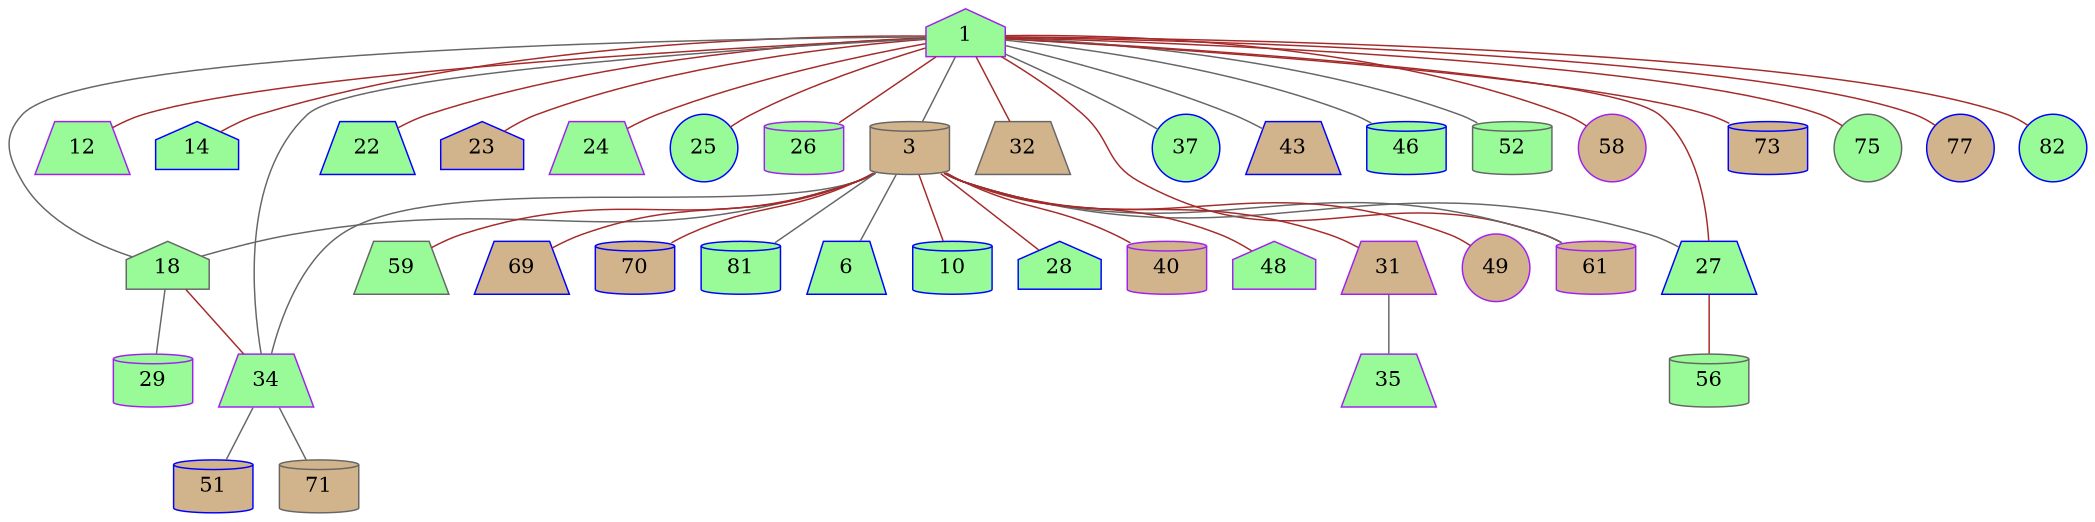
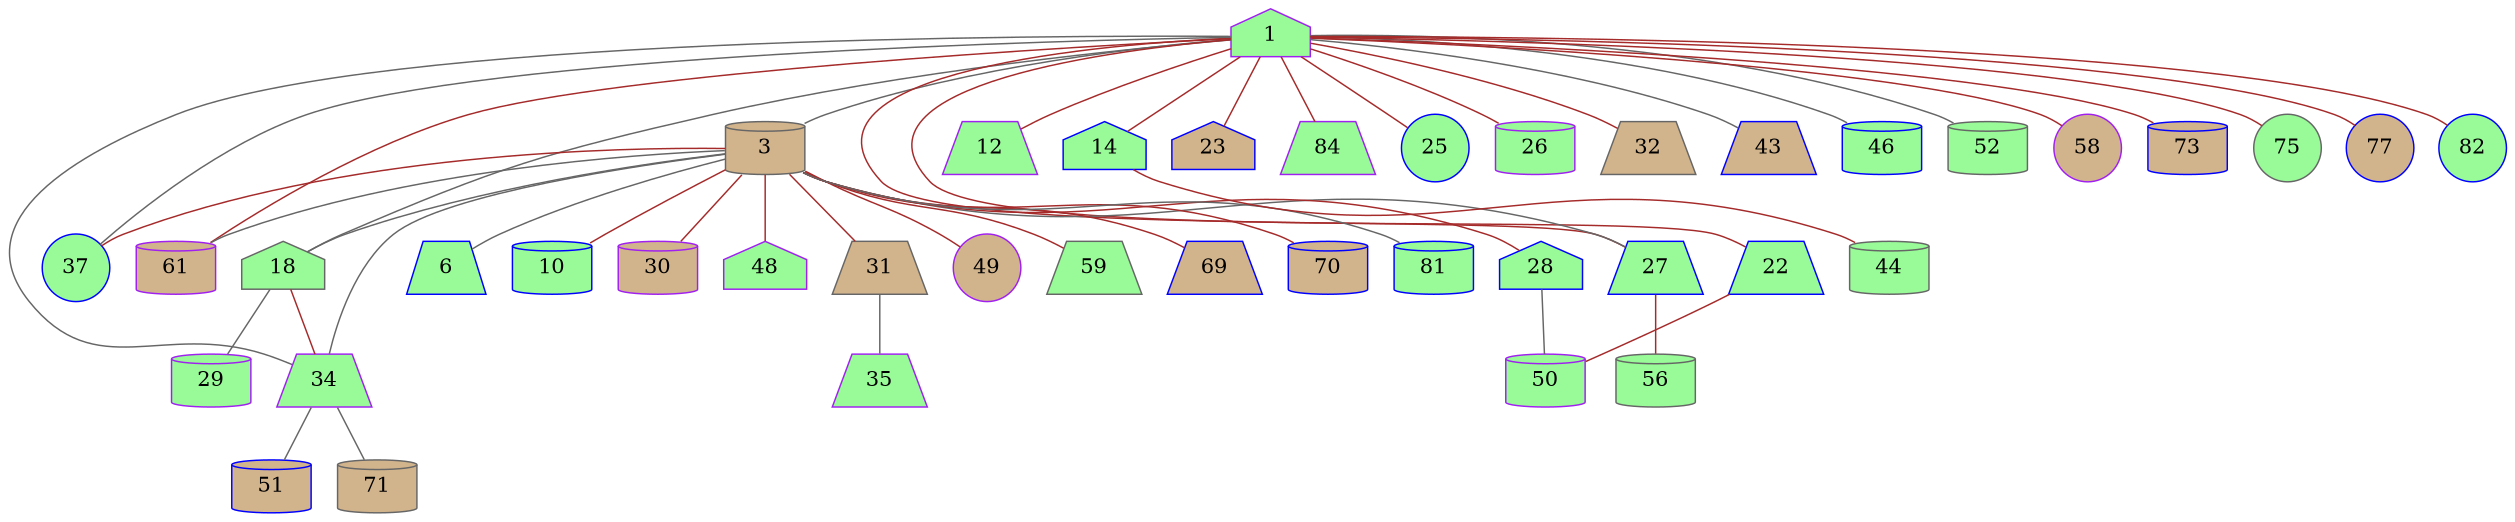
(597, 148) -> (1328, 148)
none -> (408, 167)
(1167, 268) -> (658, 268)
(1389, 268) -> (880, 268)
none -> (1889, 268)
none -> (1545, 381)
